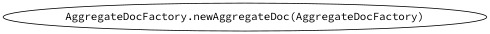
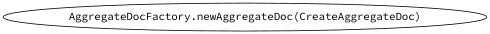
(245, 17) -> (245, 17)
